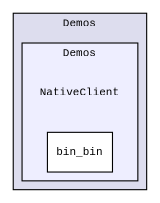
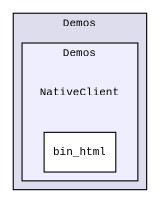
(80, 152) -> (80, 152)
